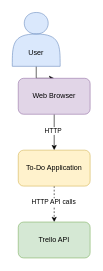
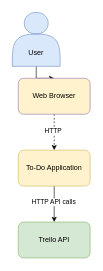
(54, 96) -> (54, 96)
(54, 133) -> (54, 133)
(54, 204) -> (54, 204)
